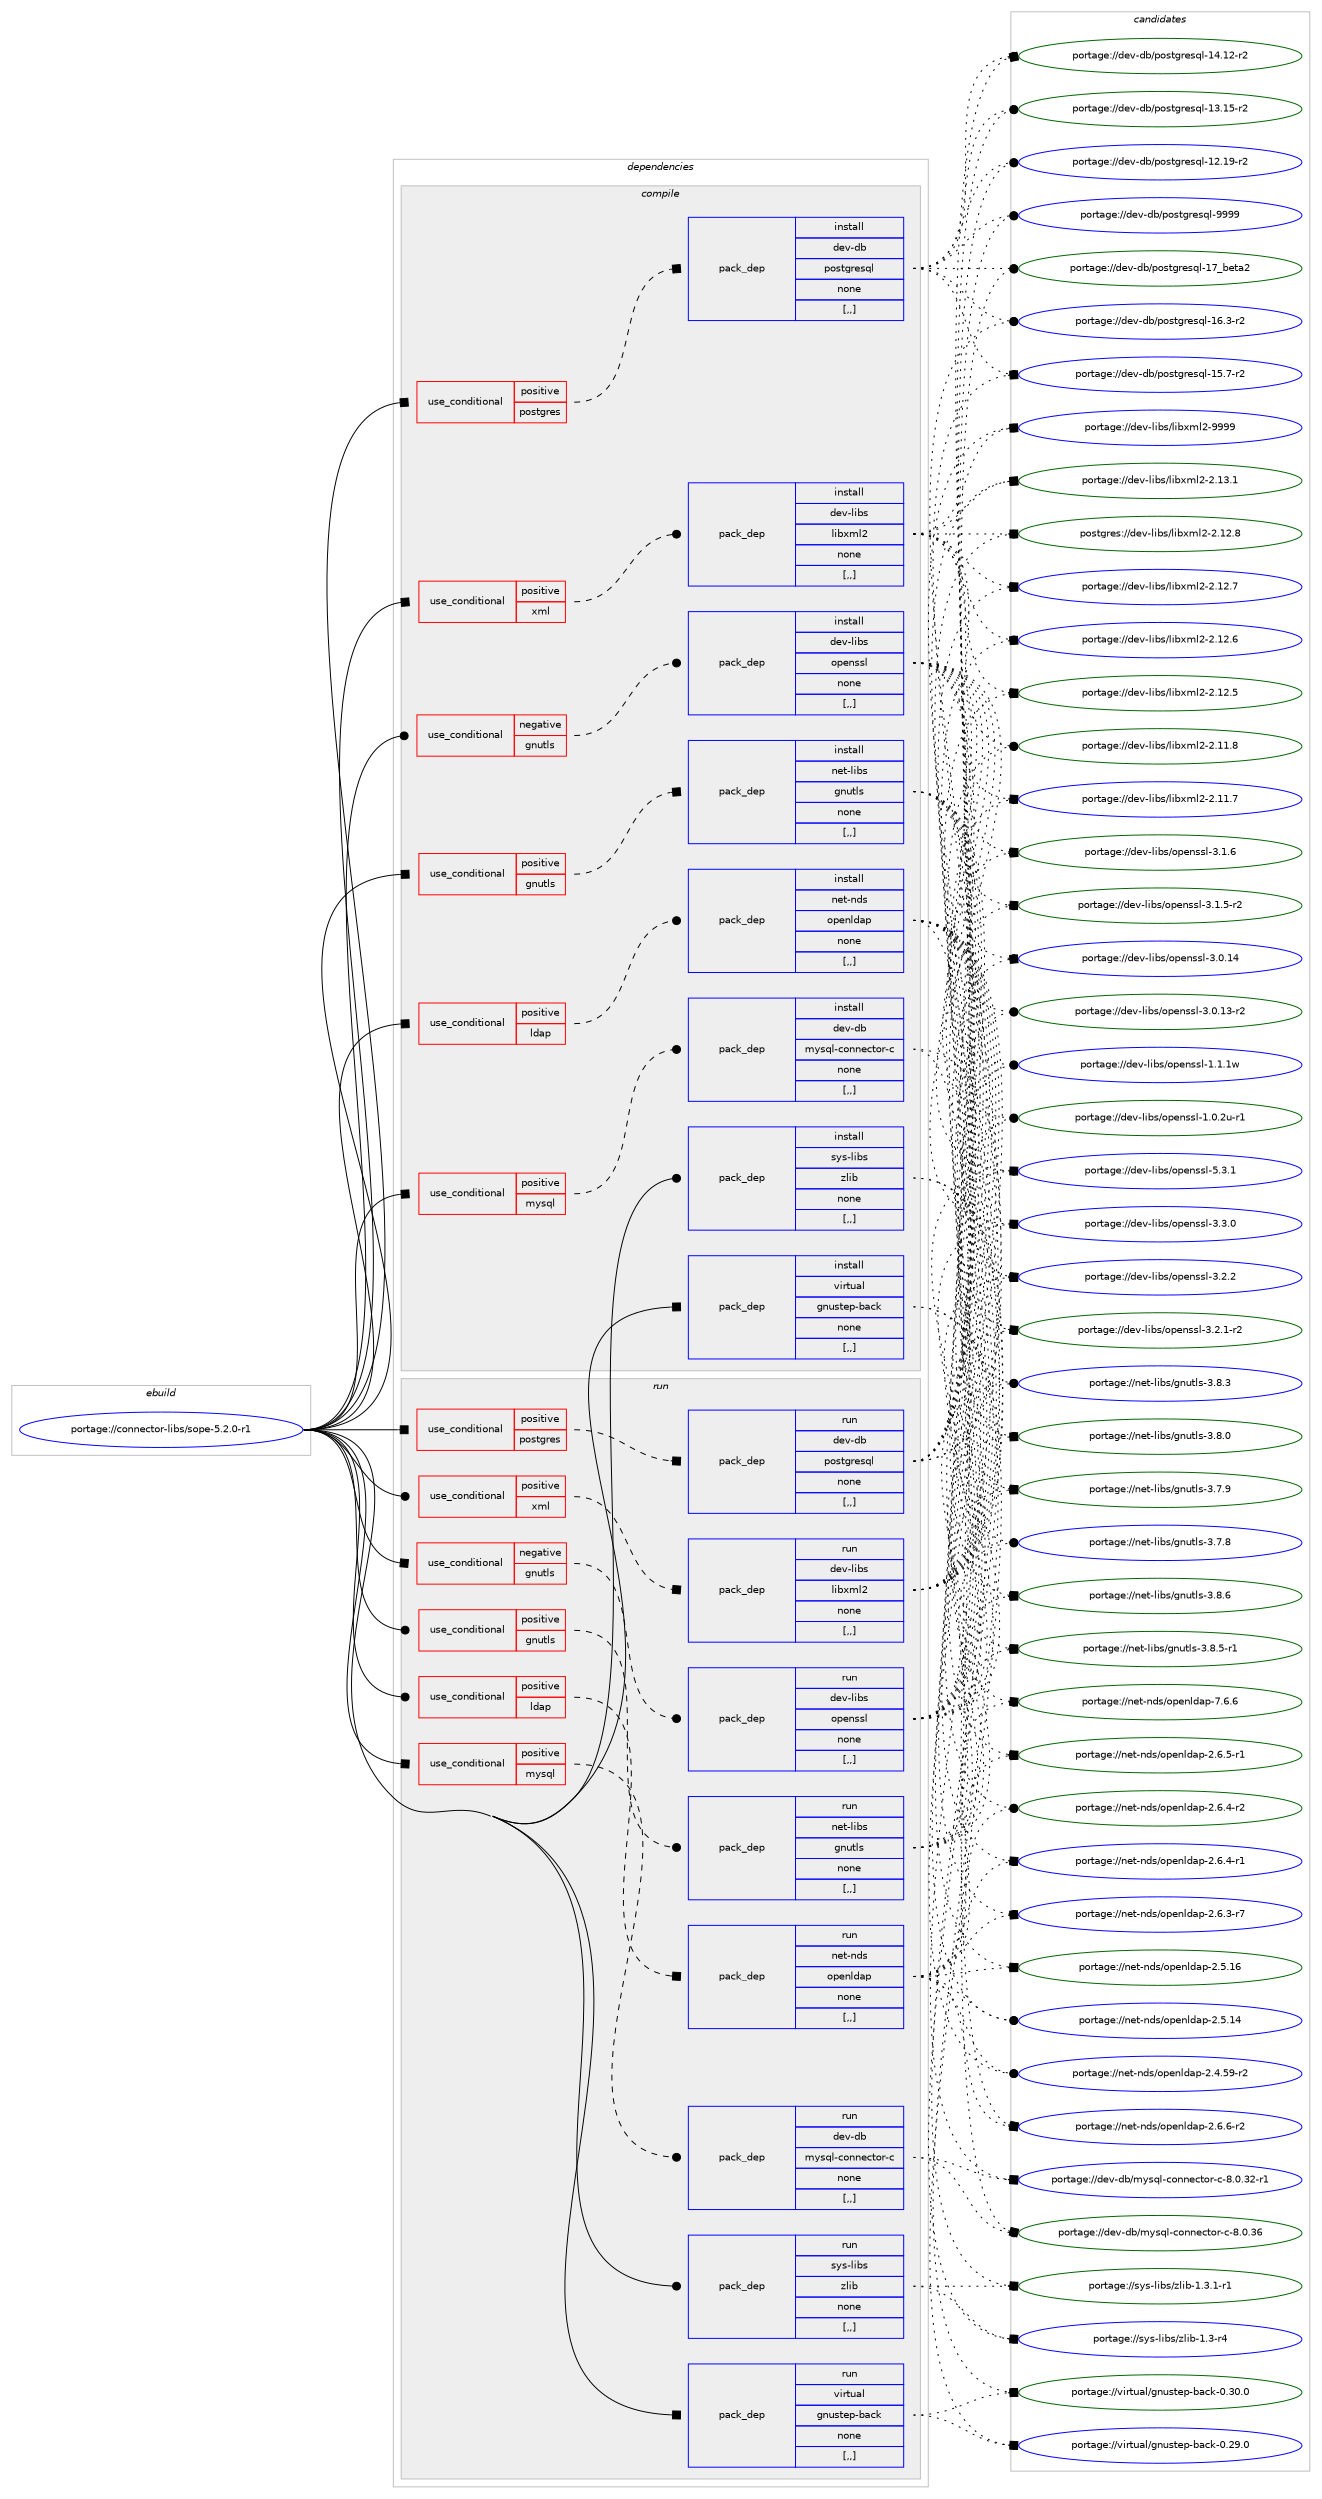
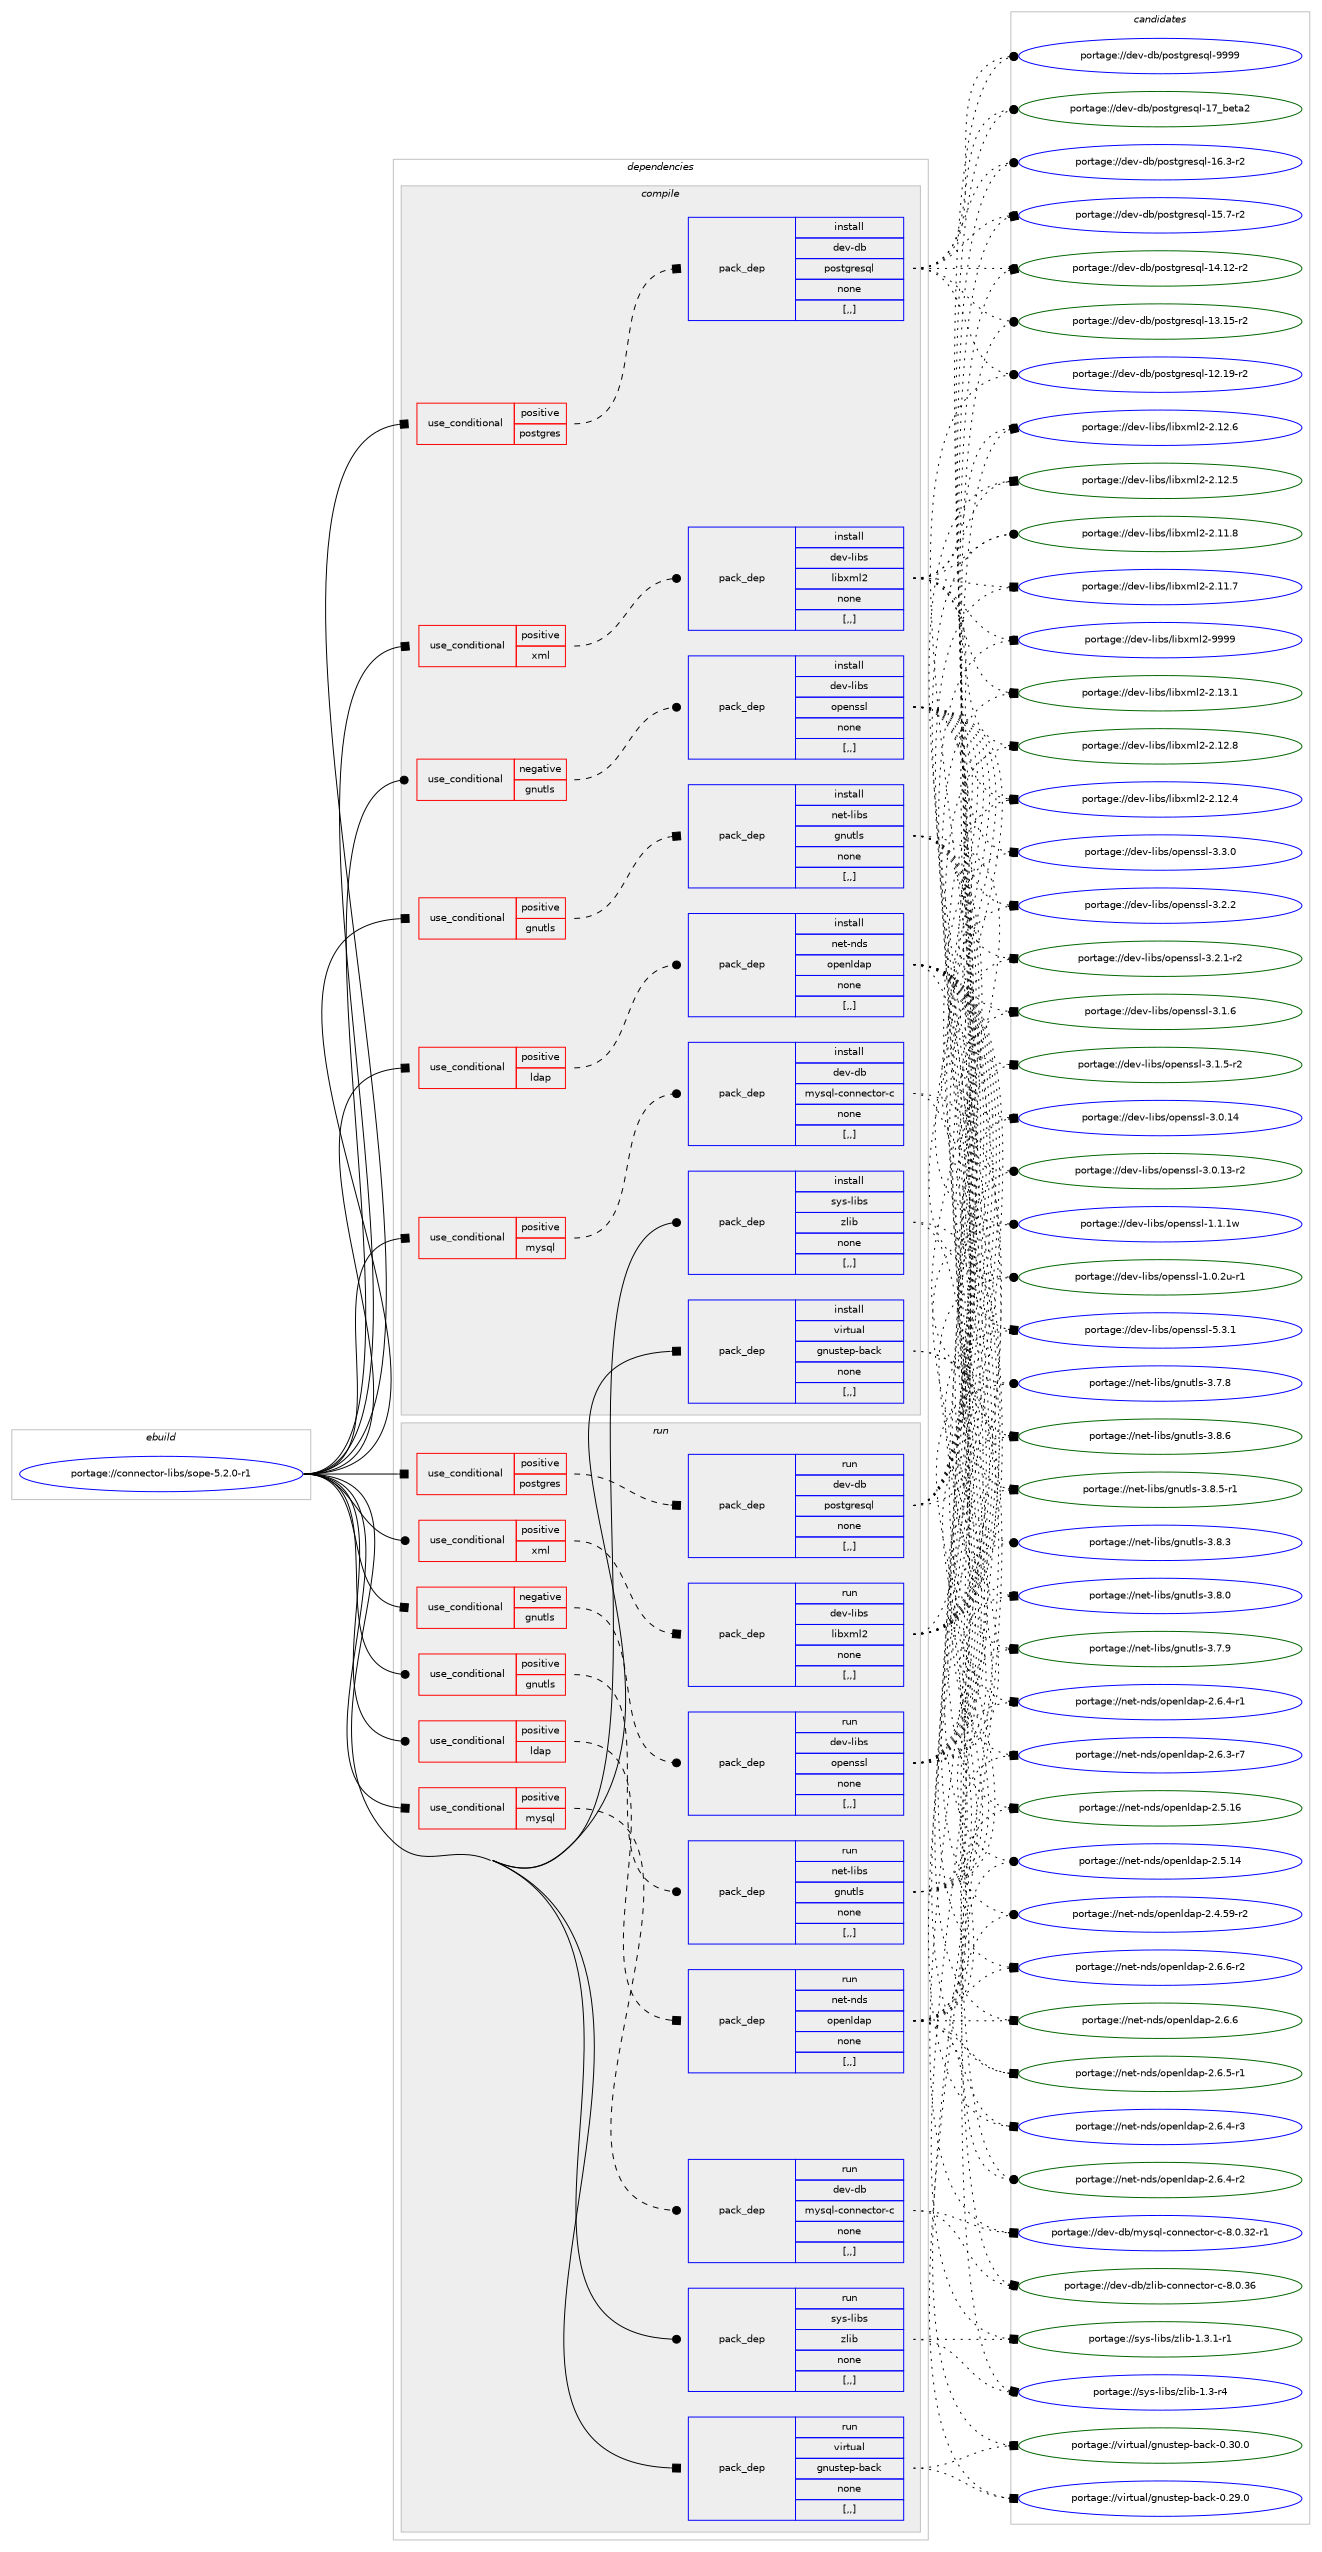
(1160, 534) -> (1160, 746)
(1160, 587) -> (1160, 799)
(1160, 1437) -> (1160, 1596)
(1160, 1702) -> (1160, 2021)
none -> (1160, 2127)
(1160, 2233) -> (1160, 2286)
